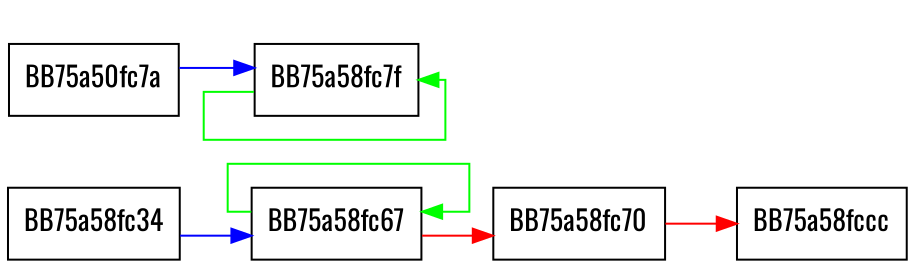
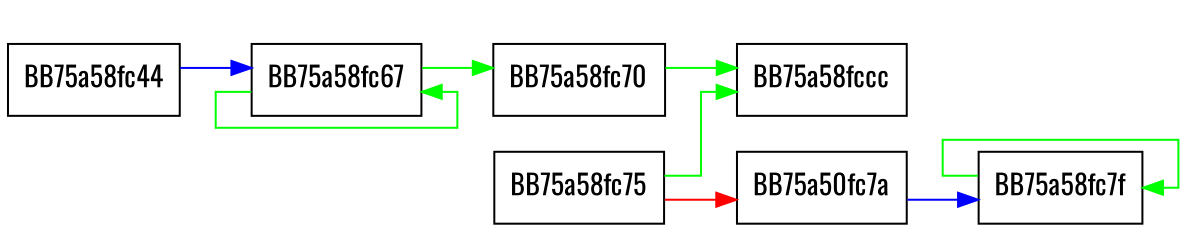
none -> (579, 188)
(94, 224) -> (94, 80)
(691, 224) -> (691, 68)
(447, 236) -> (447, 68)
